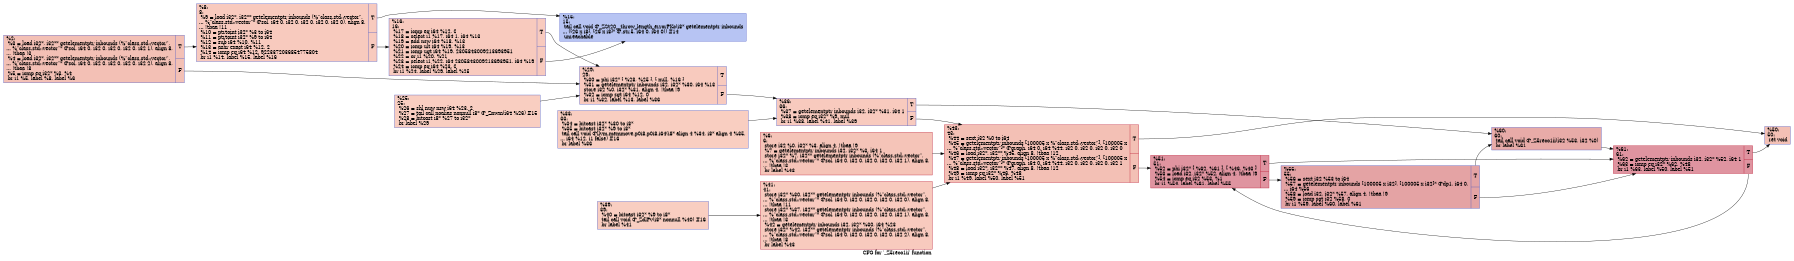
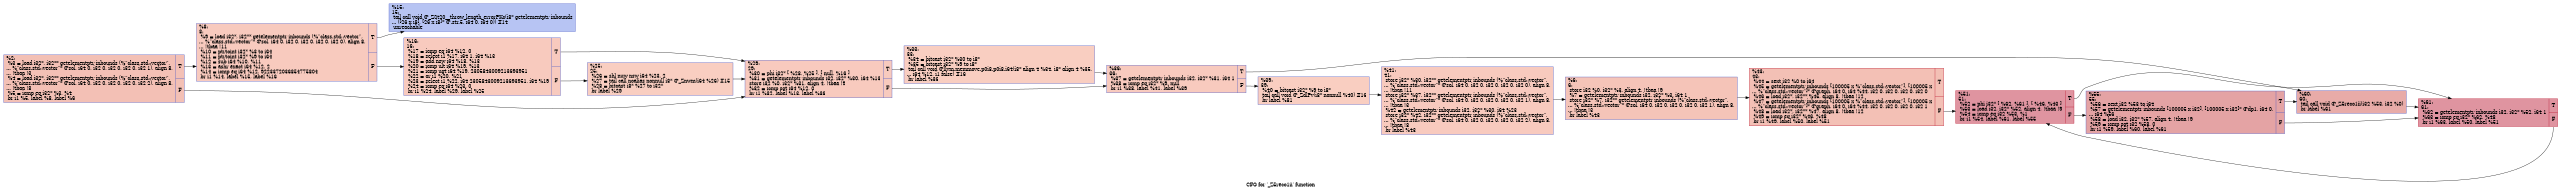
(585, 56) -> (572, 81)
none -> (896, 69)
(938, 120) -> (1250, 86)
(1778, 135) -> none
(846, 154) -> (1651, 98)
(940, 186) -> (1558, 100)
(846, 215) -> (1467, 101)
(616, 225) -> (1277, 100)
